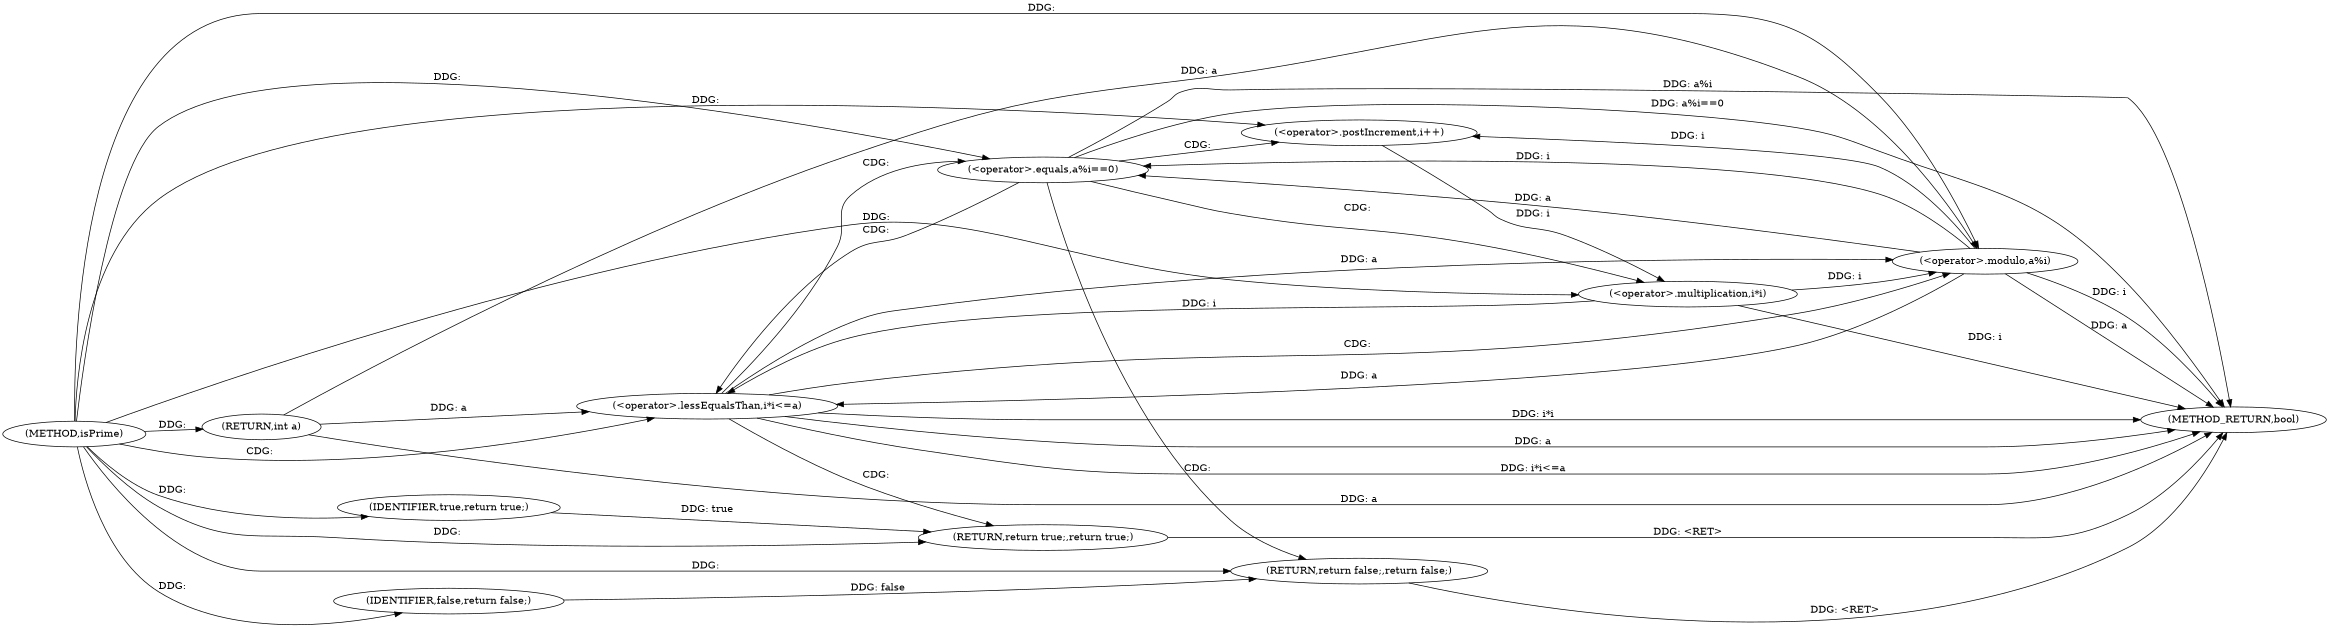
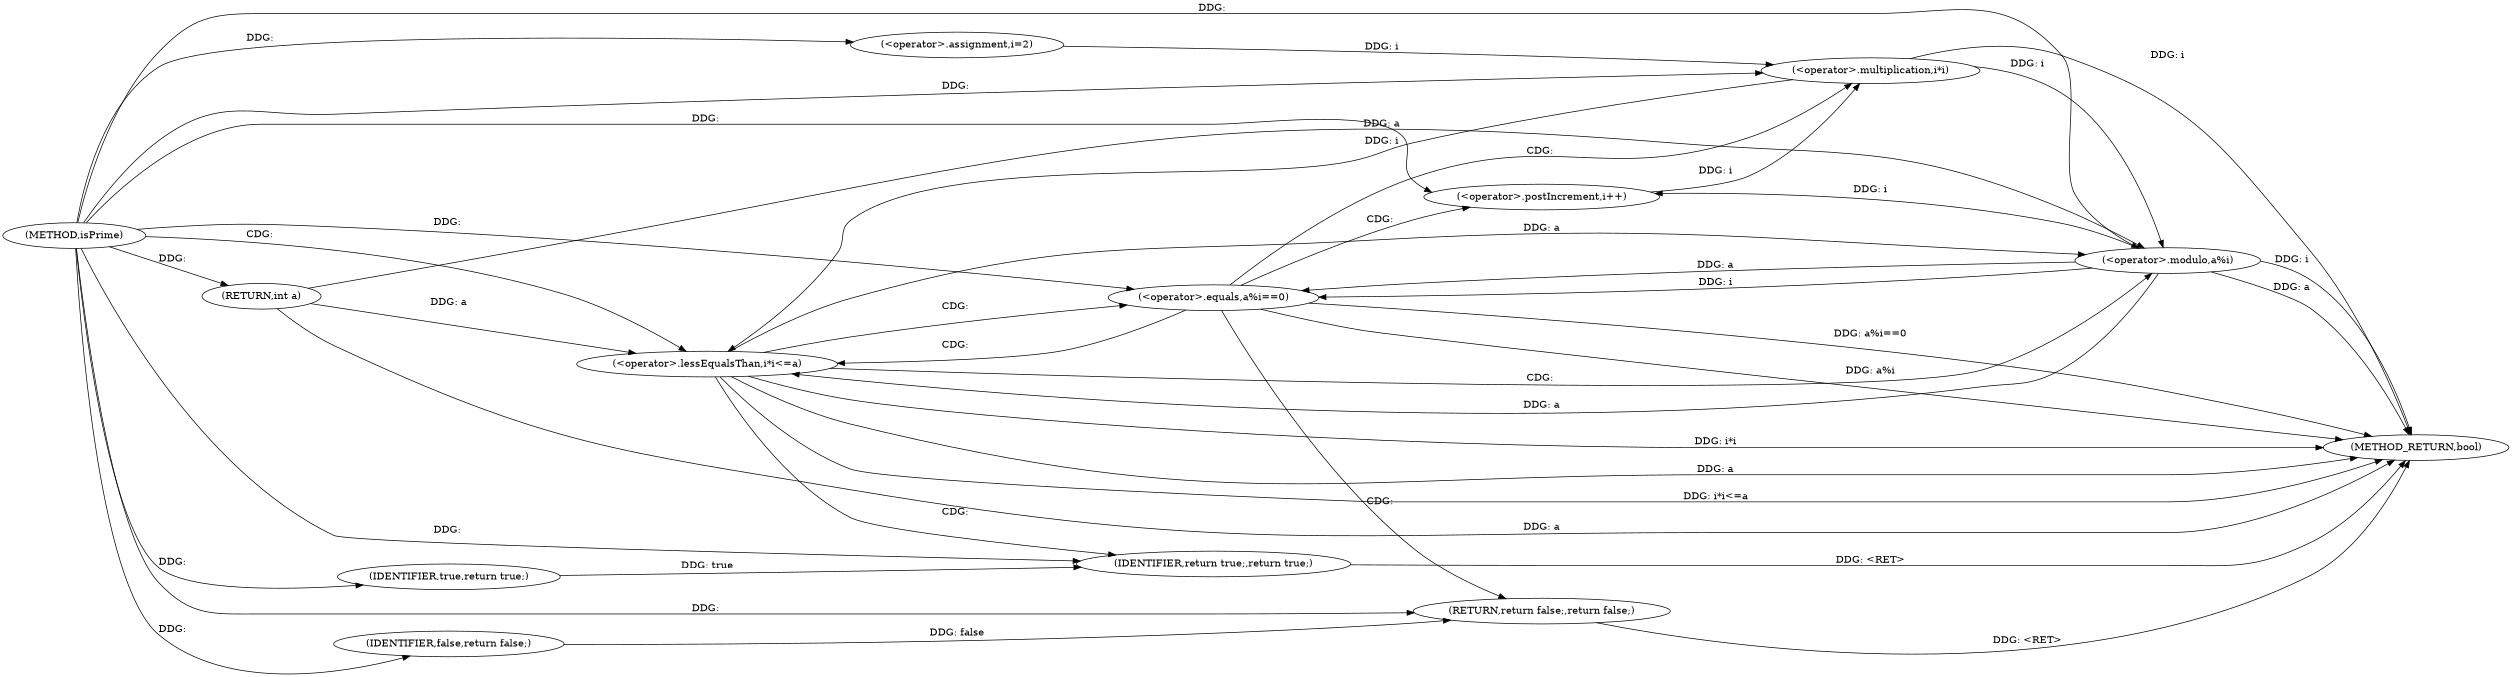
none -> (957, 45)
(1043, 538) -> (1214, 564)
